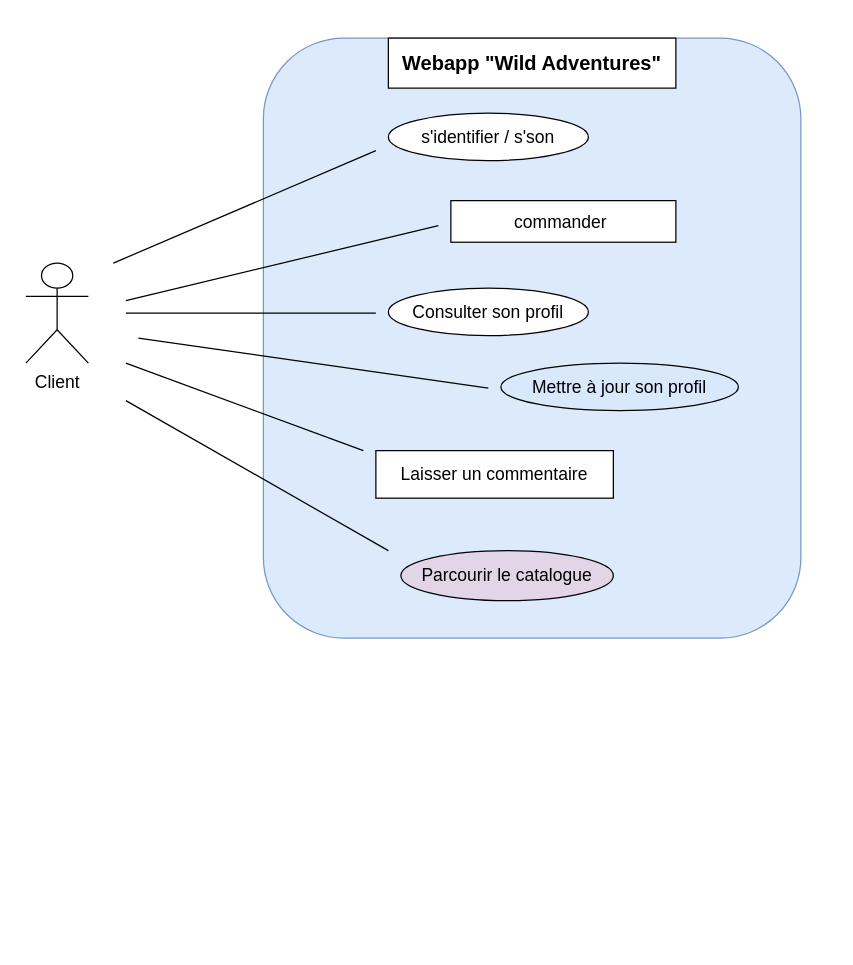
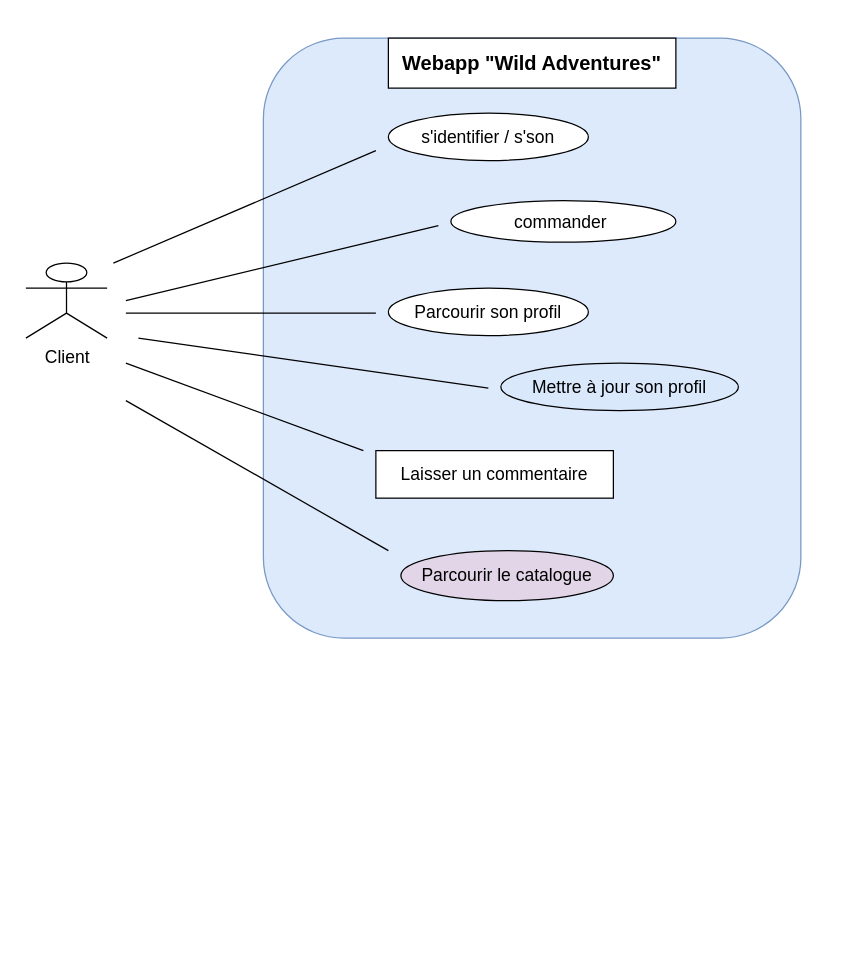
(563, 221) -> (563, 221)
(488, 312) -> (488, 312)
(57, 313) -> (66, 301)
